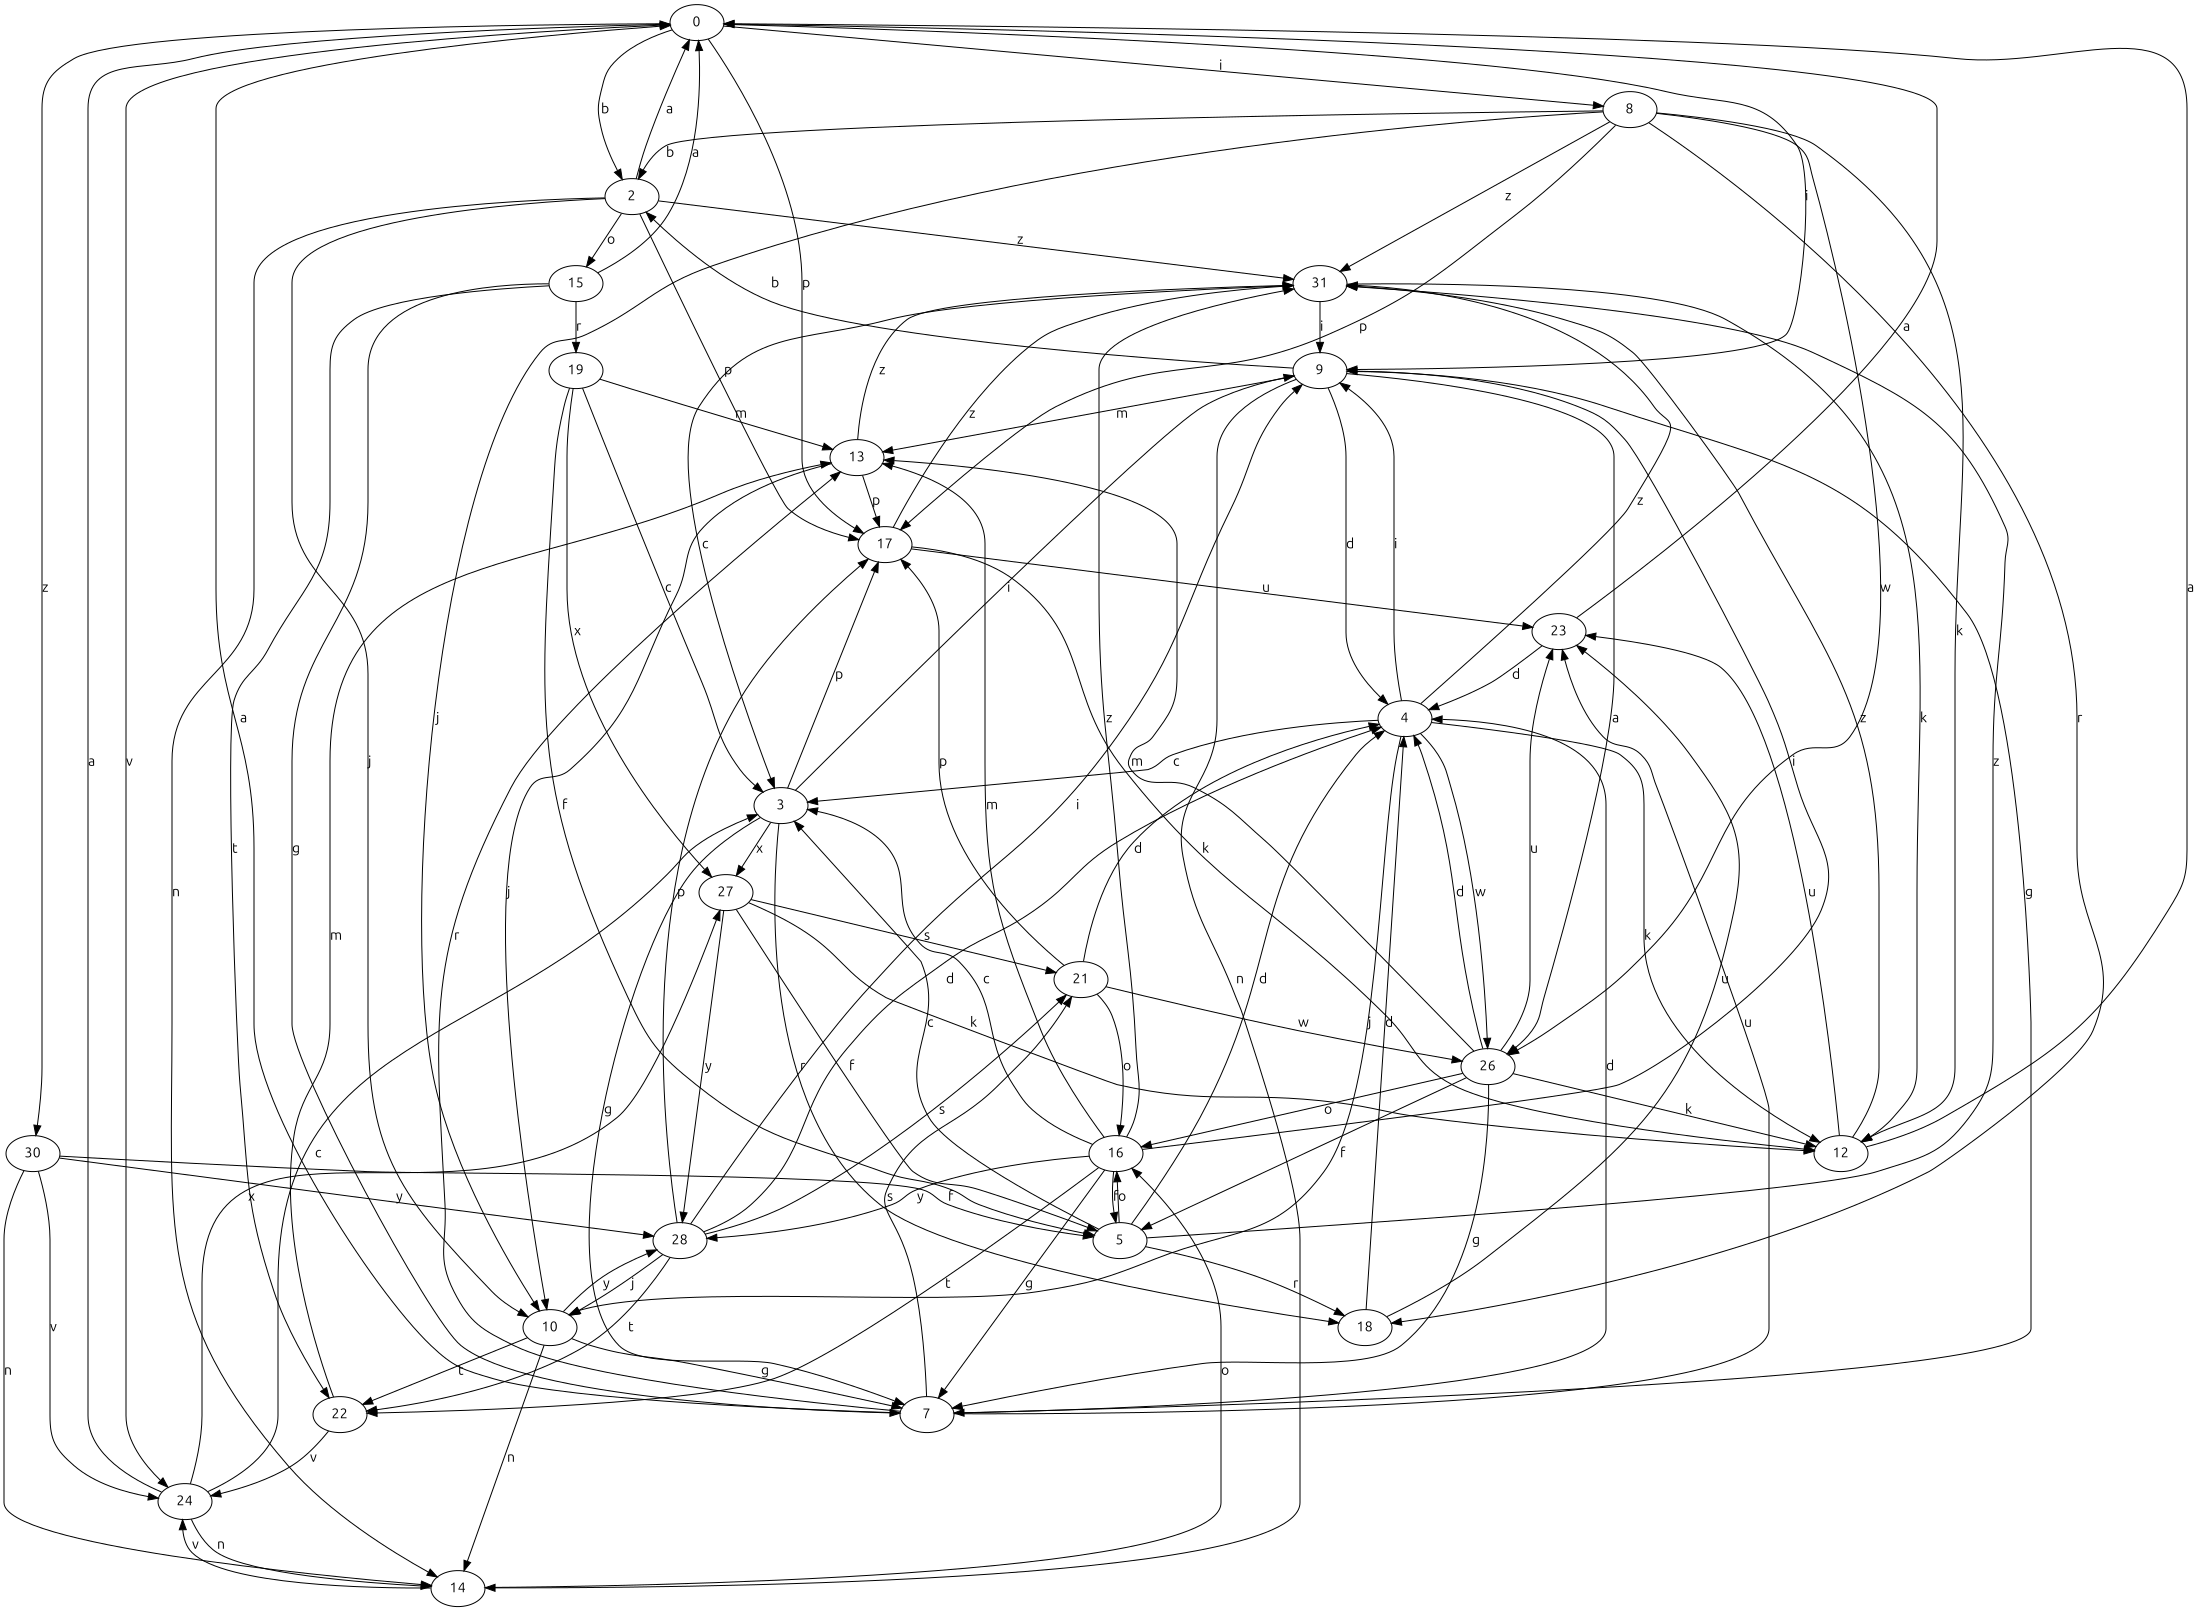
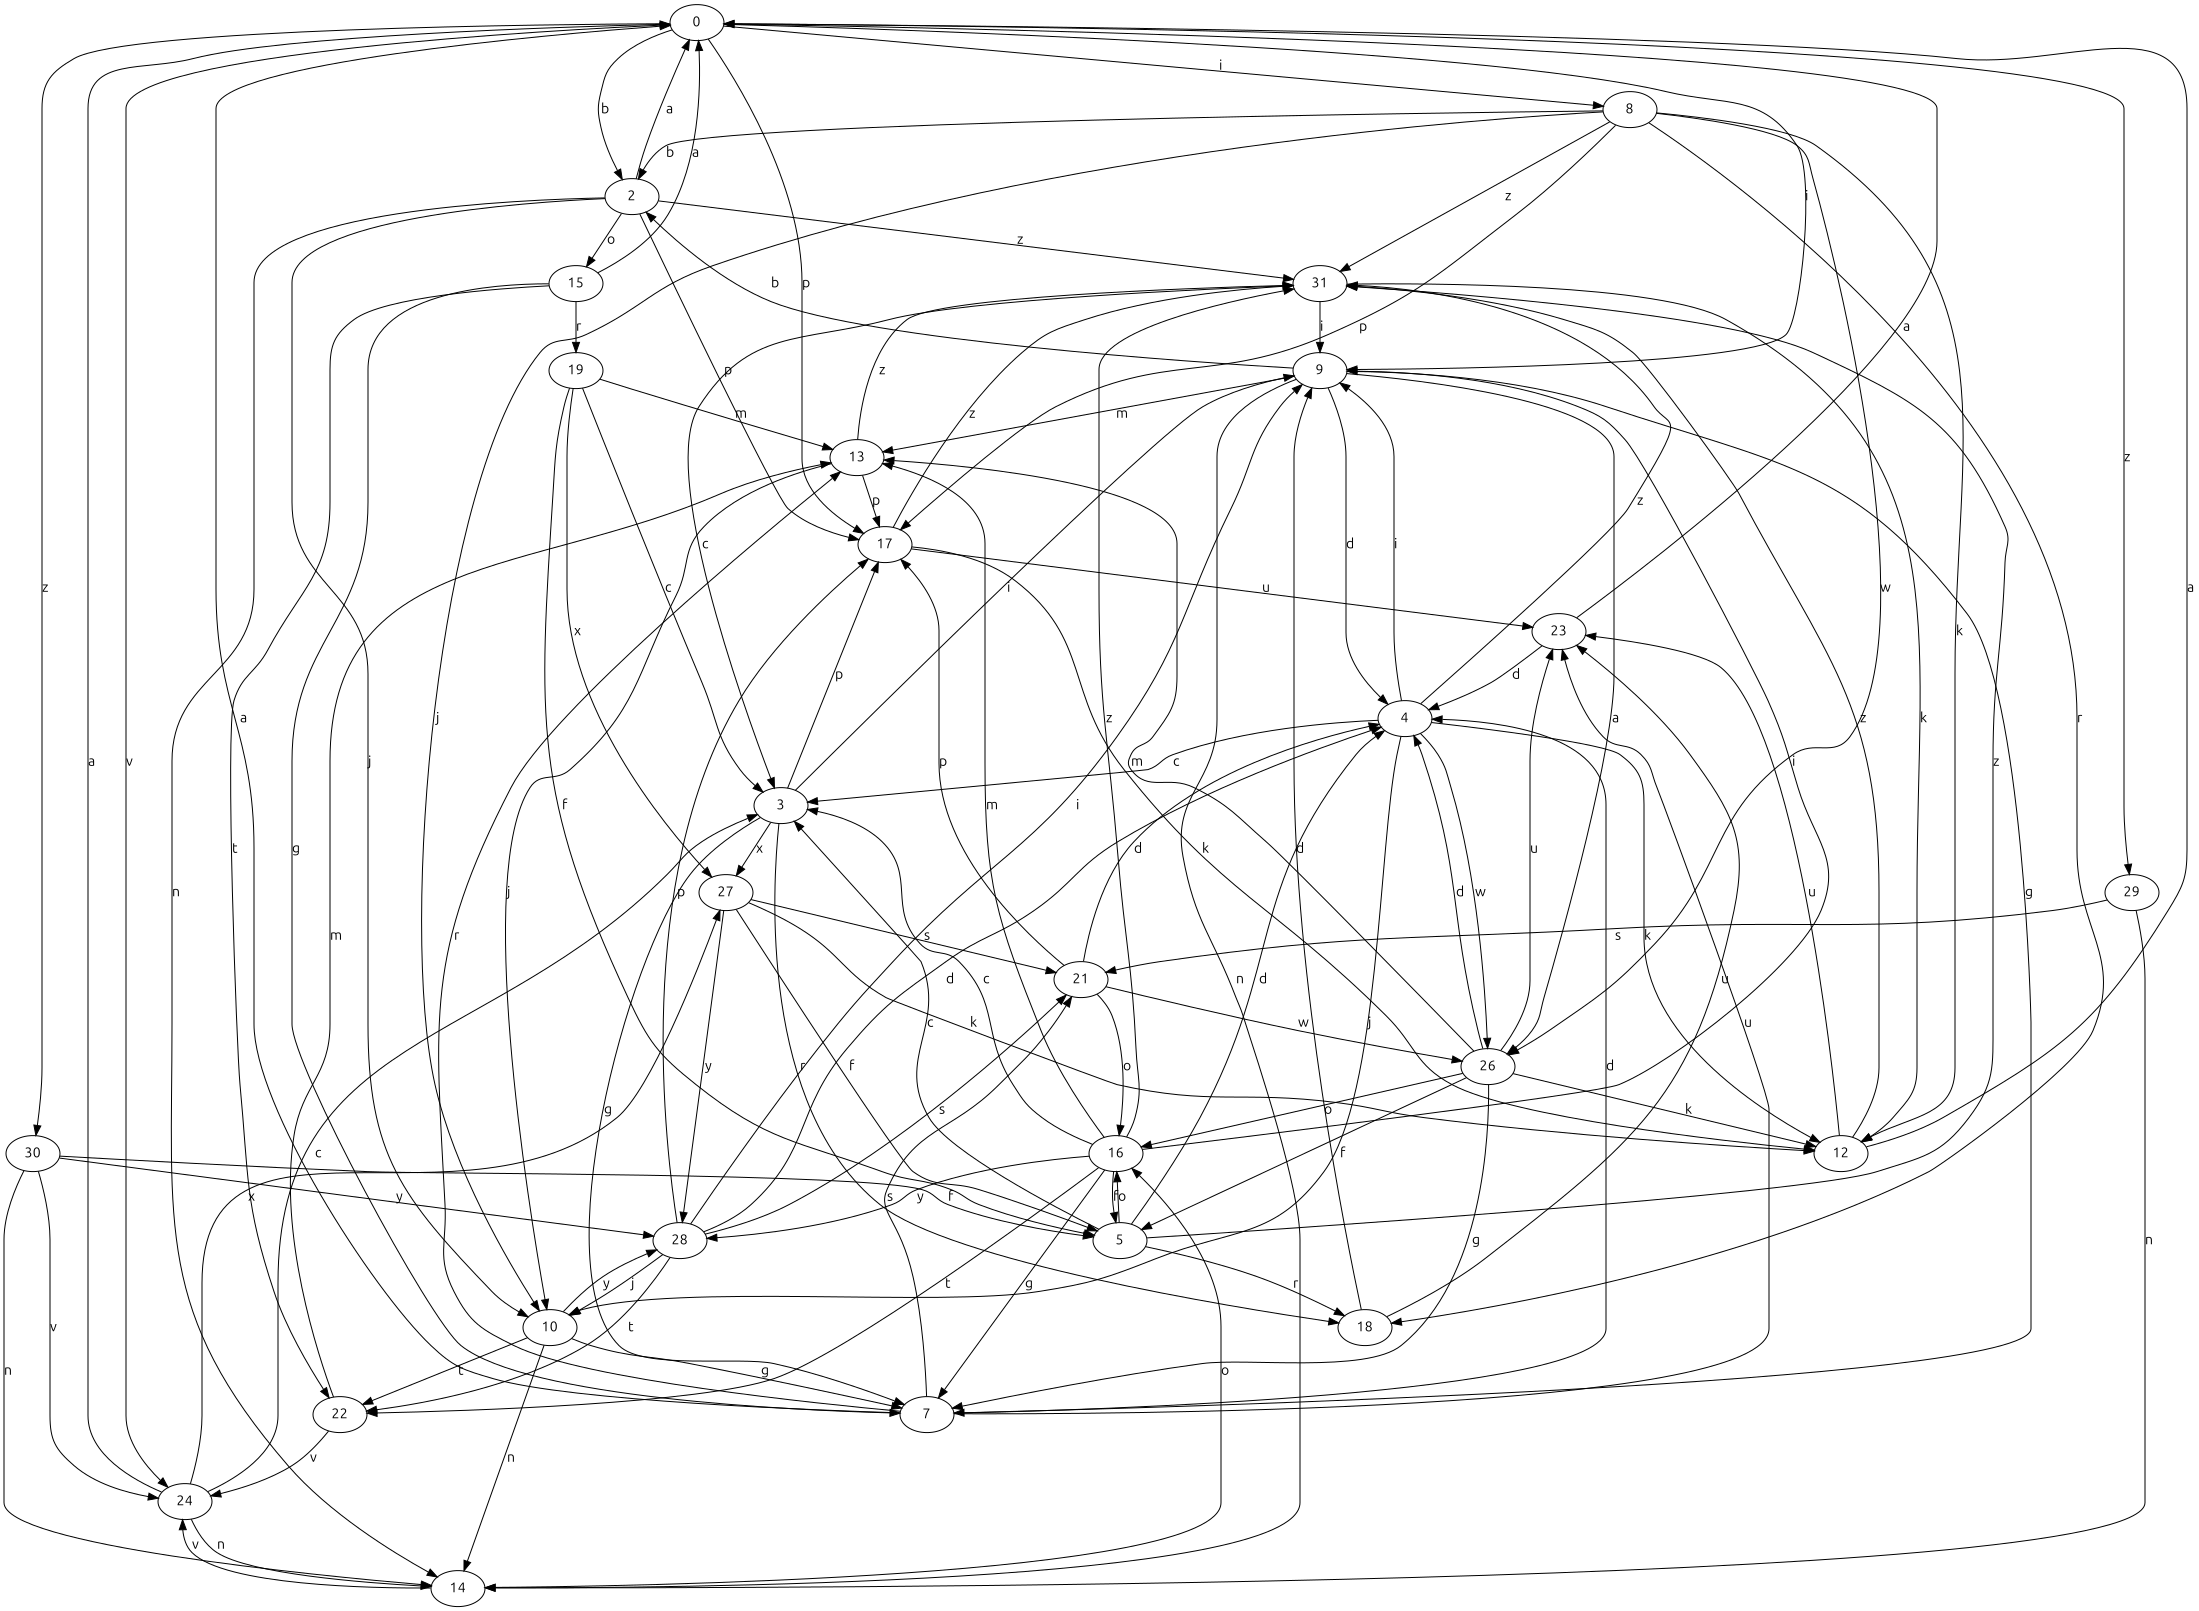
none -> (2132, 893)
(1385, 1028) -> (1296, 832)
